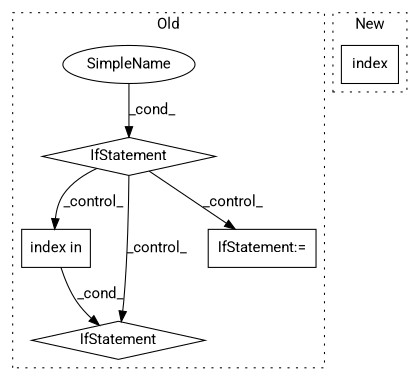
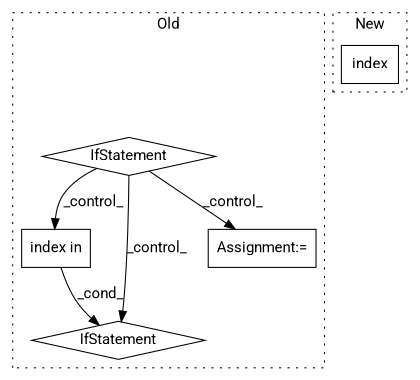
(129, 64) -> none
(262, 248) -> (262, 248)
